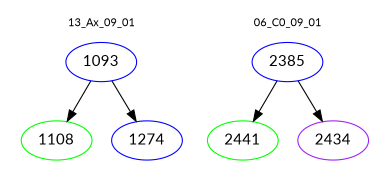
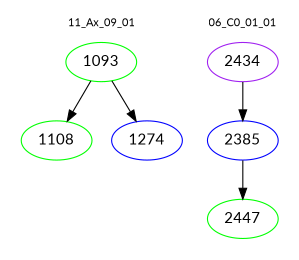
(102, 23) -> (102, 23)
(288, 23) -> (243, 23)
(101, 62) -> (101, 62)
(307, 96) -> (243, 96)
(243, 140) -> (243, 219)
